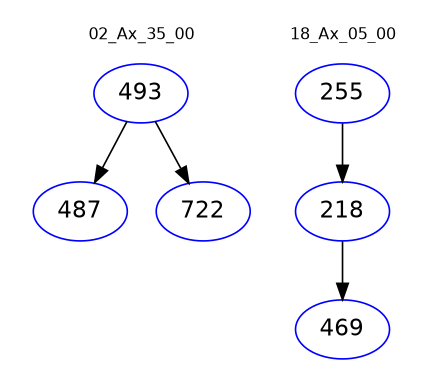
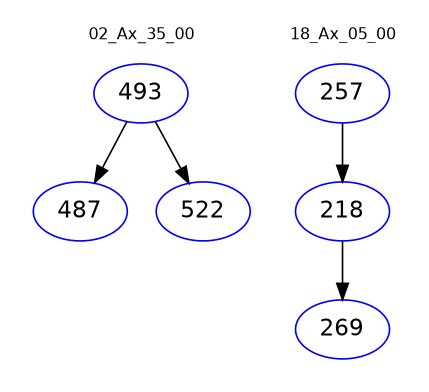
(343, 93) -> (343, 93)
(203, 211) -> (203, 211)
(343, 329) -> (343, 329)
